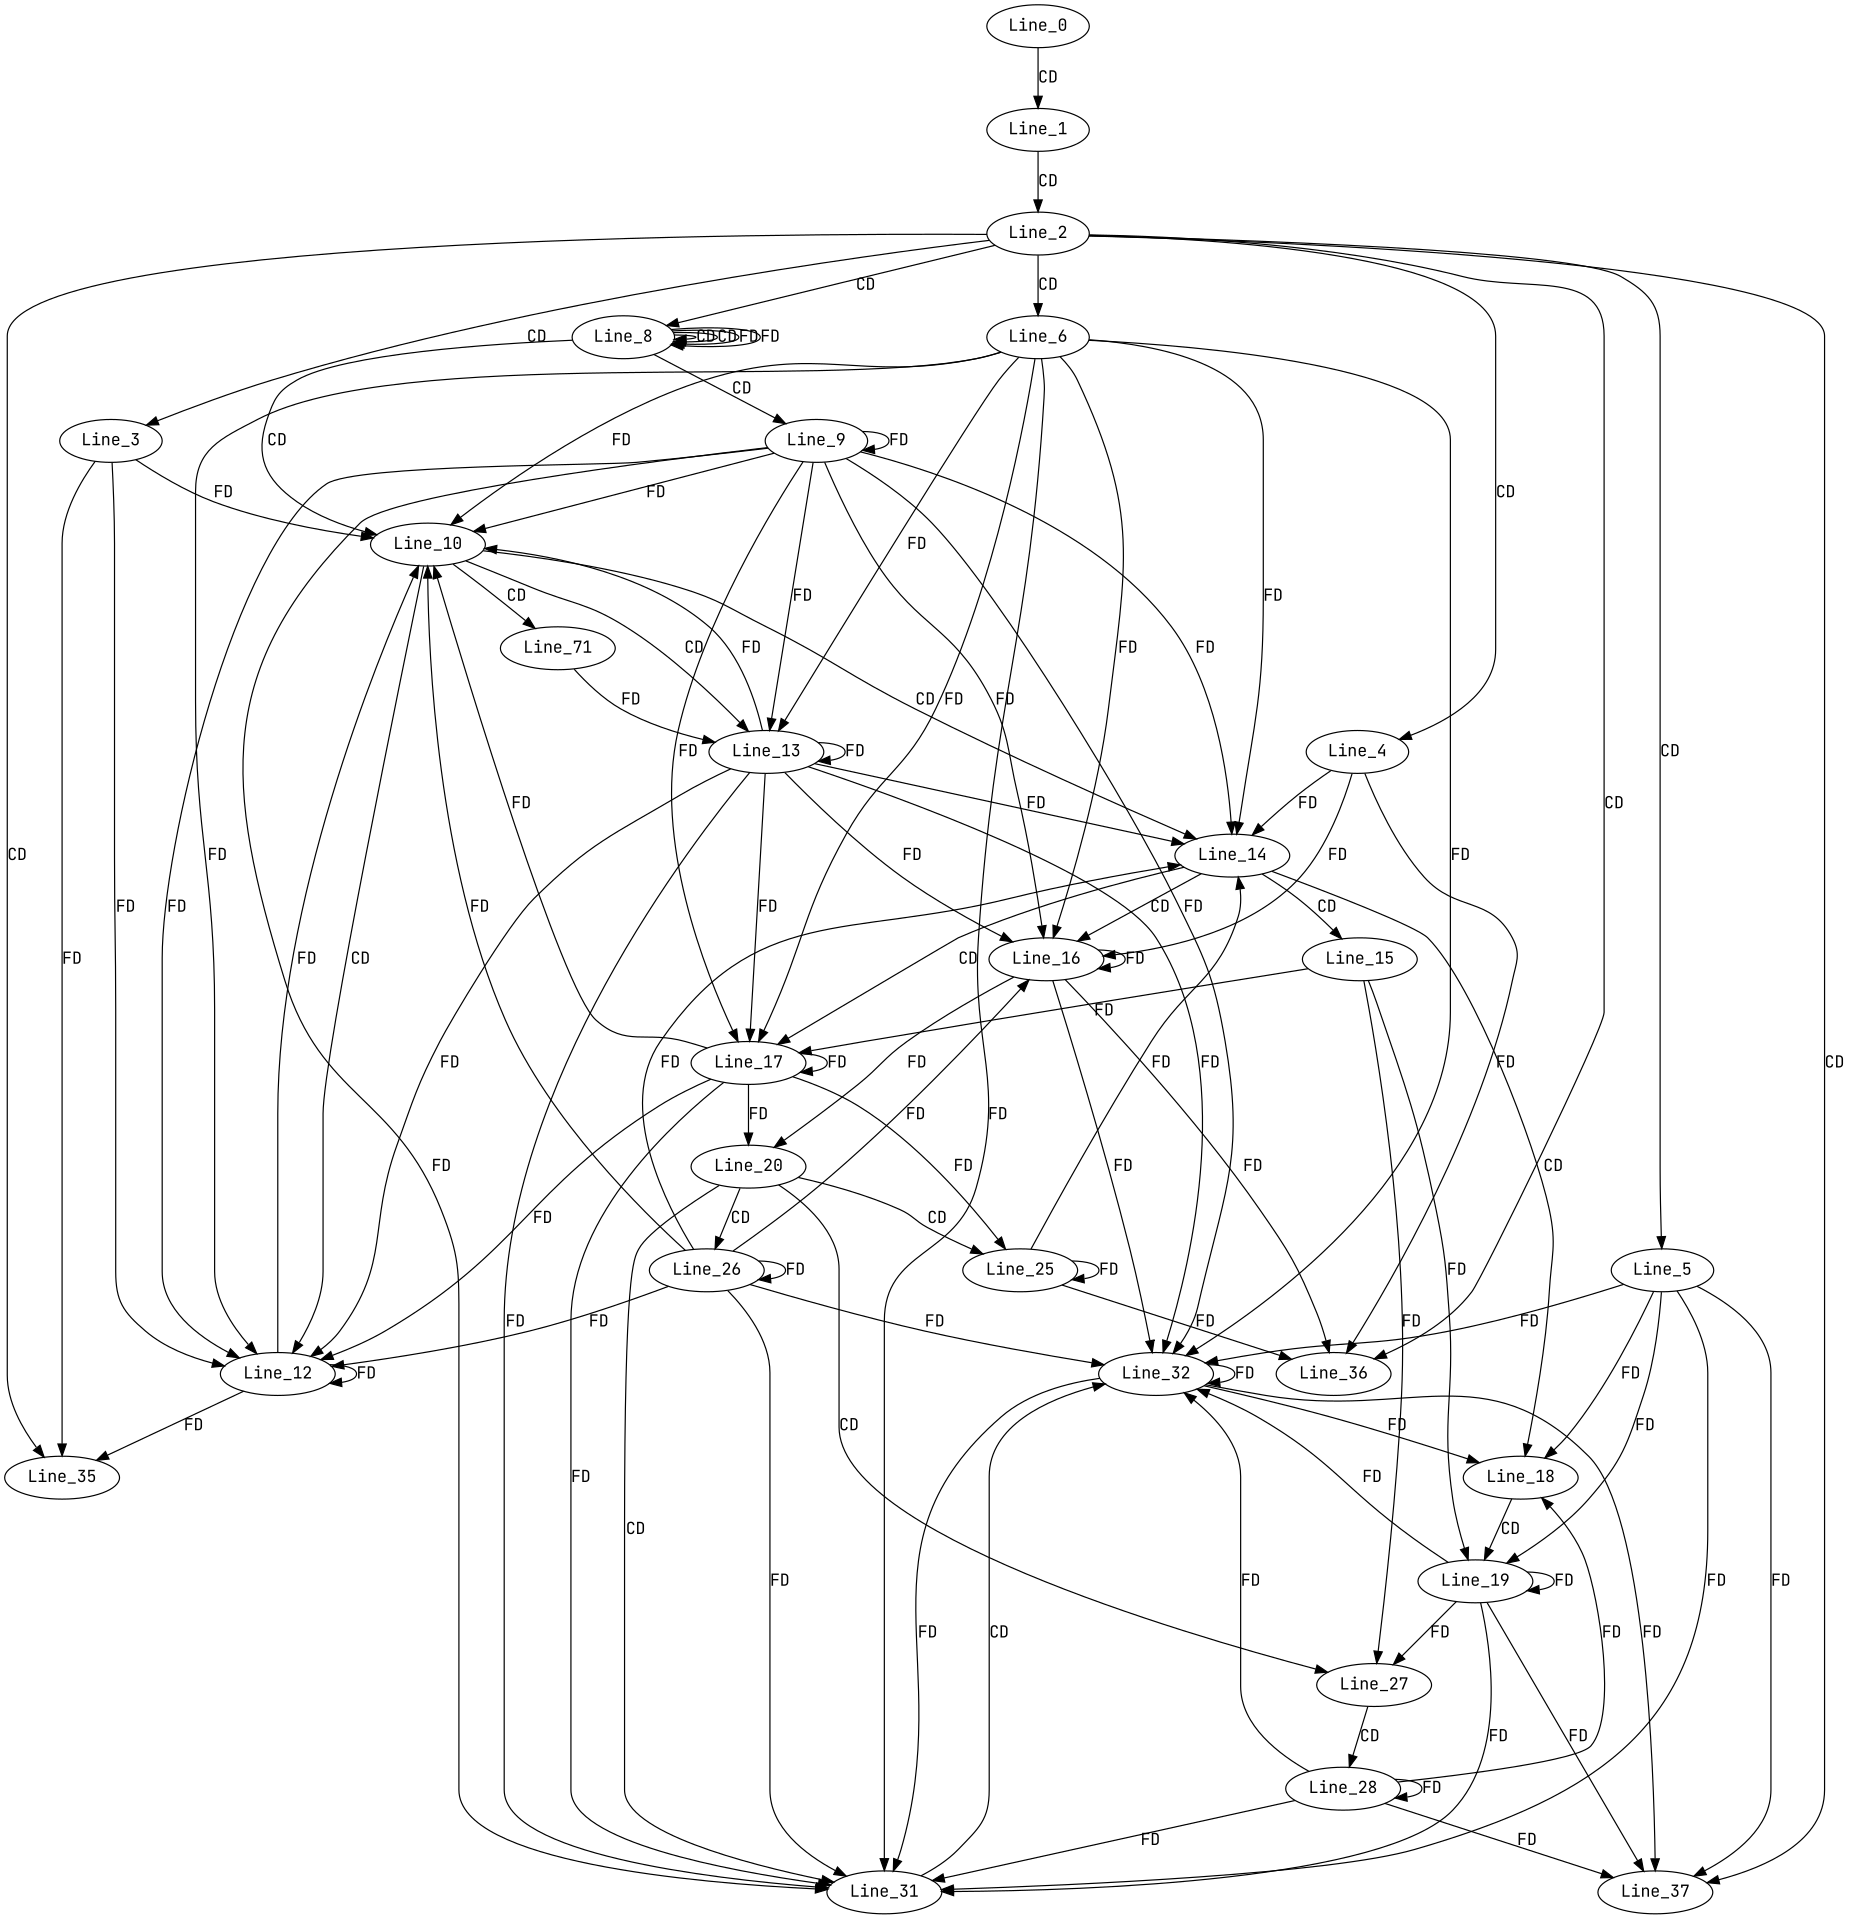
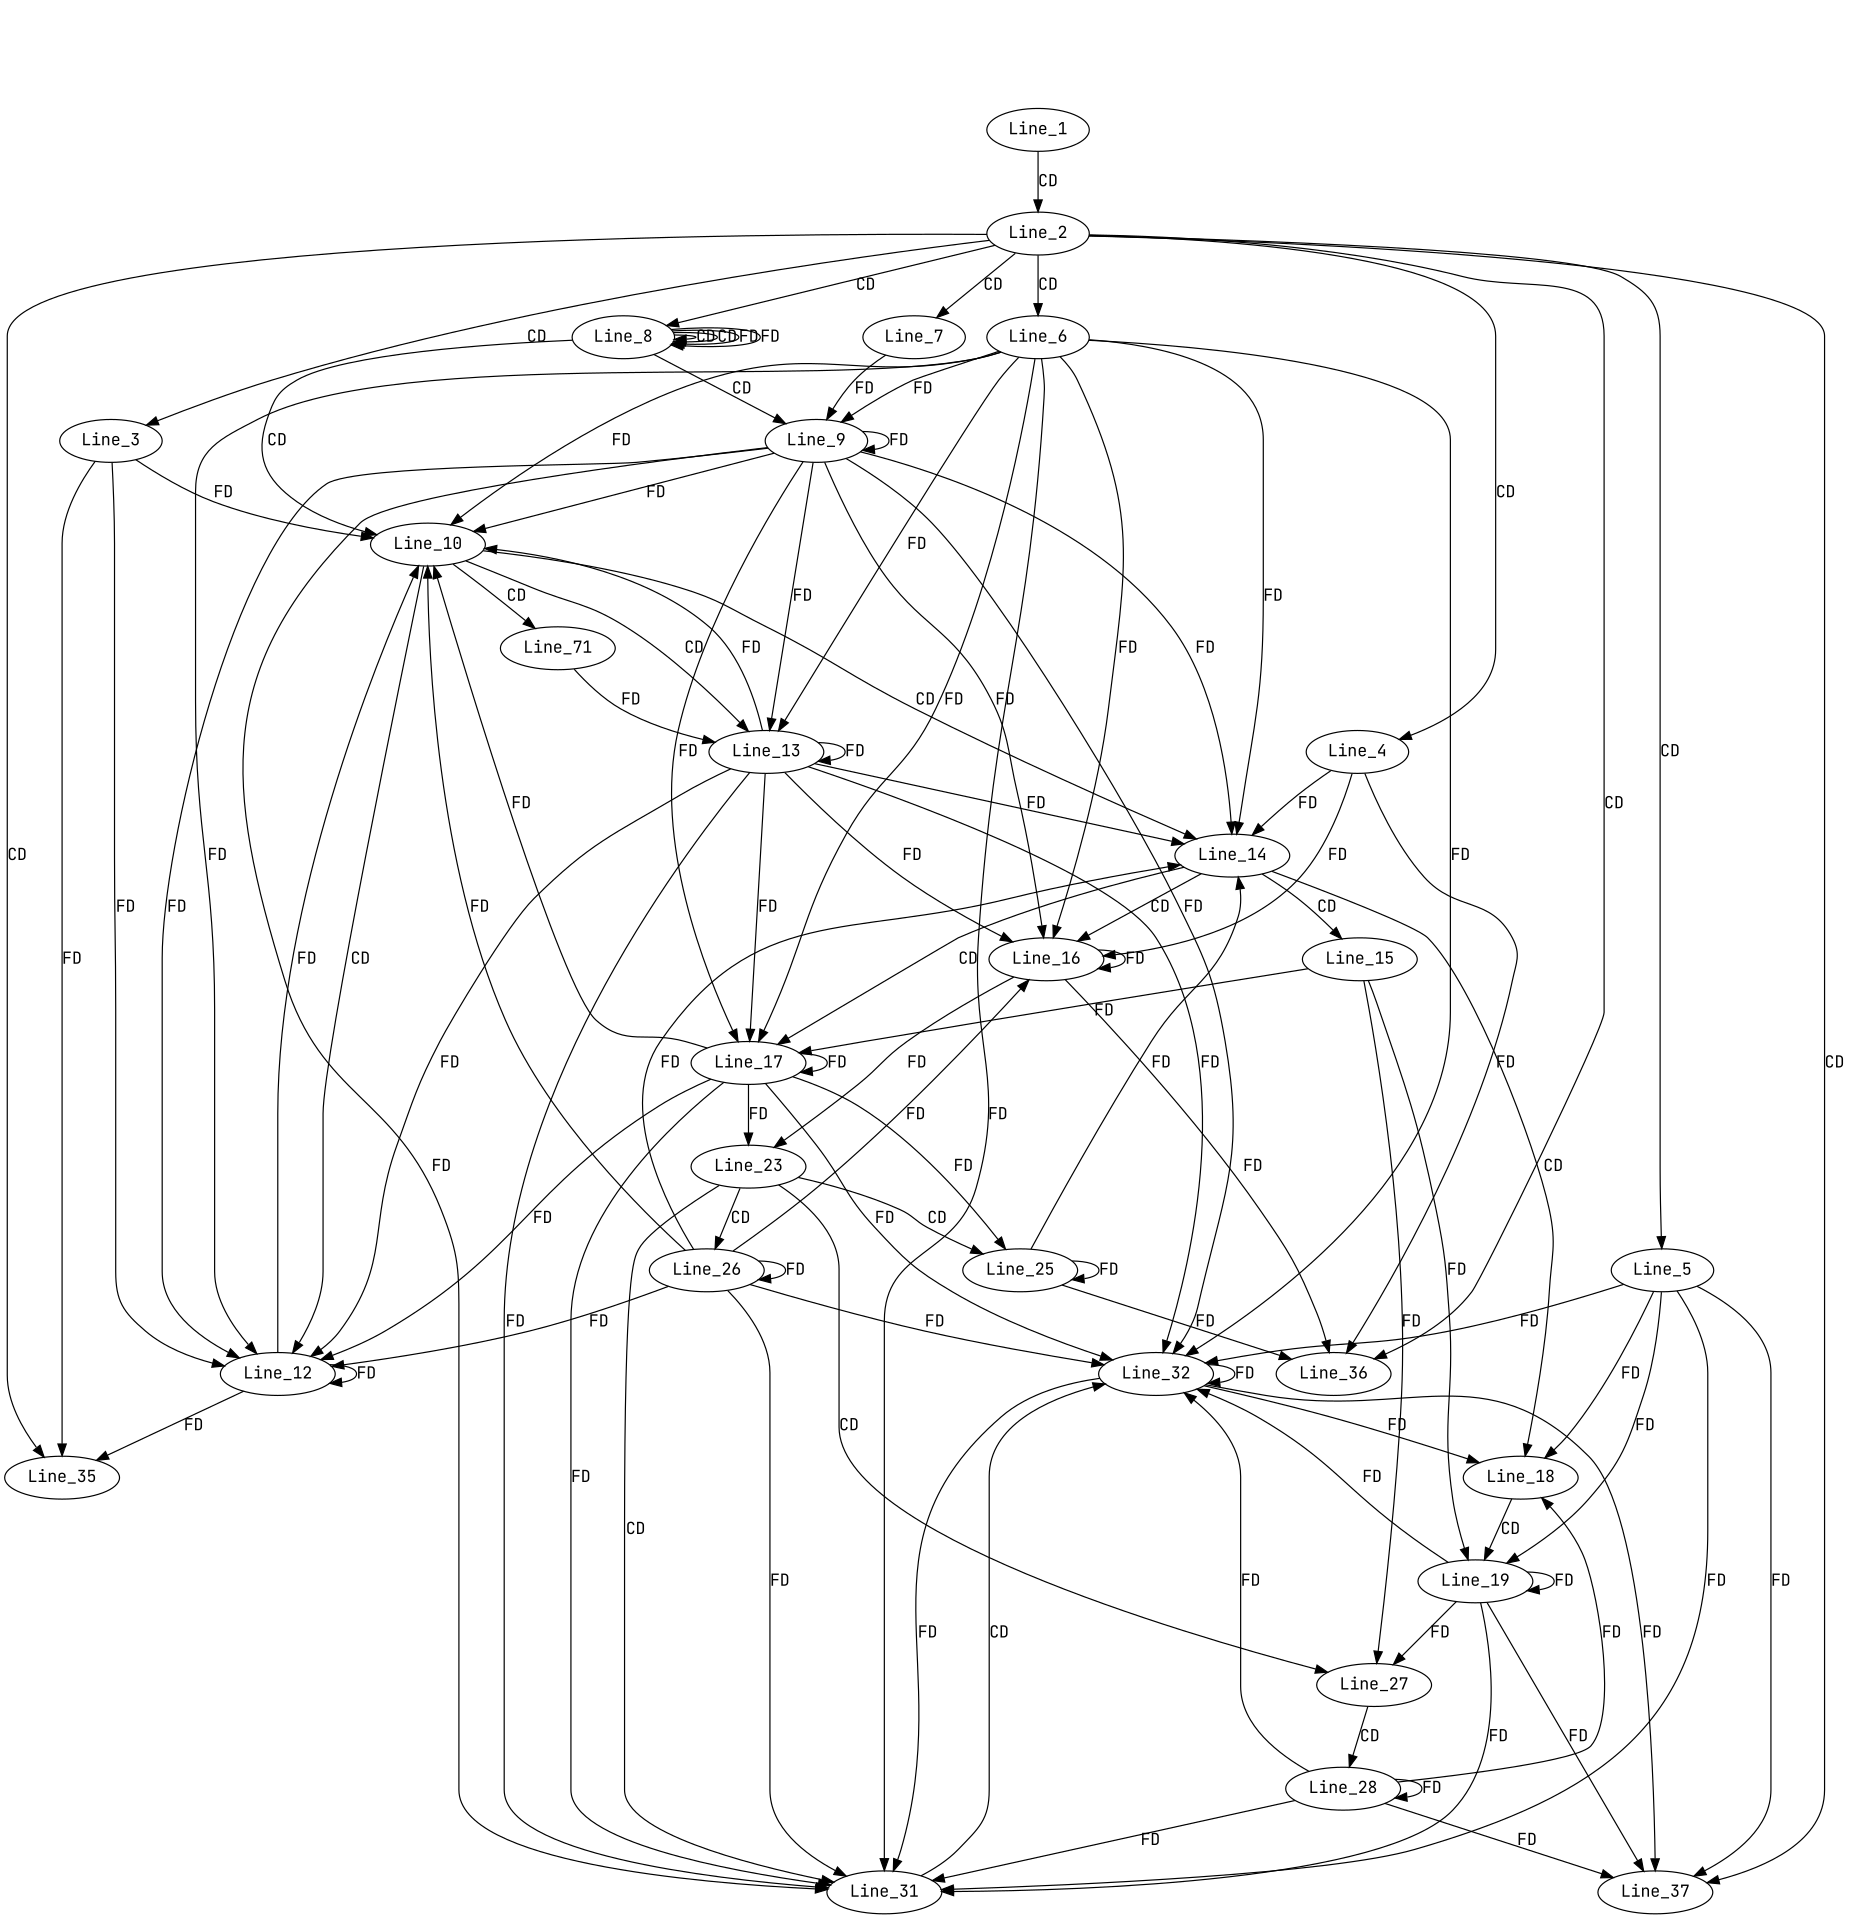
(1038, 26) -> none
none -> (914, 337)
none -> (922, 377)
(1106, 1159) -> (904, 1257)
(748, 1167) -> (748, 1167)
